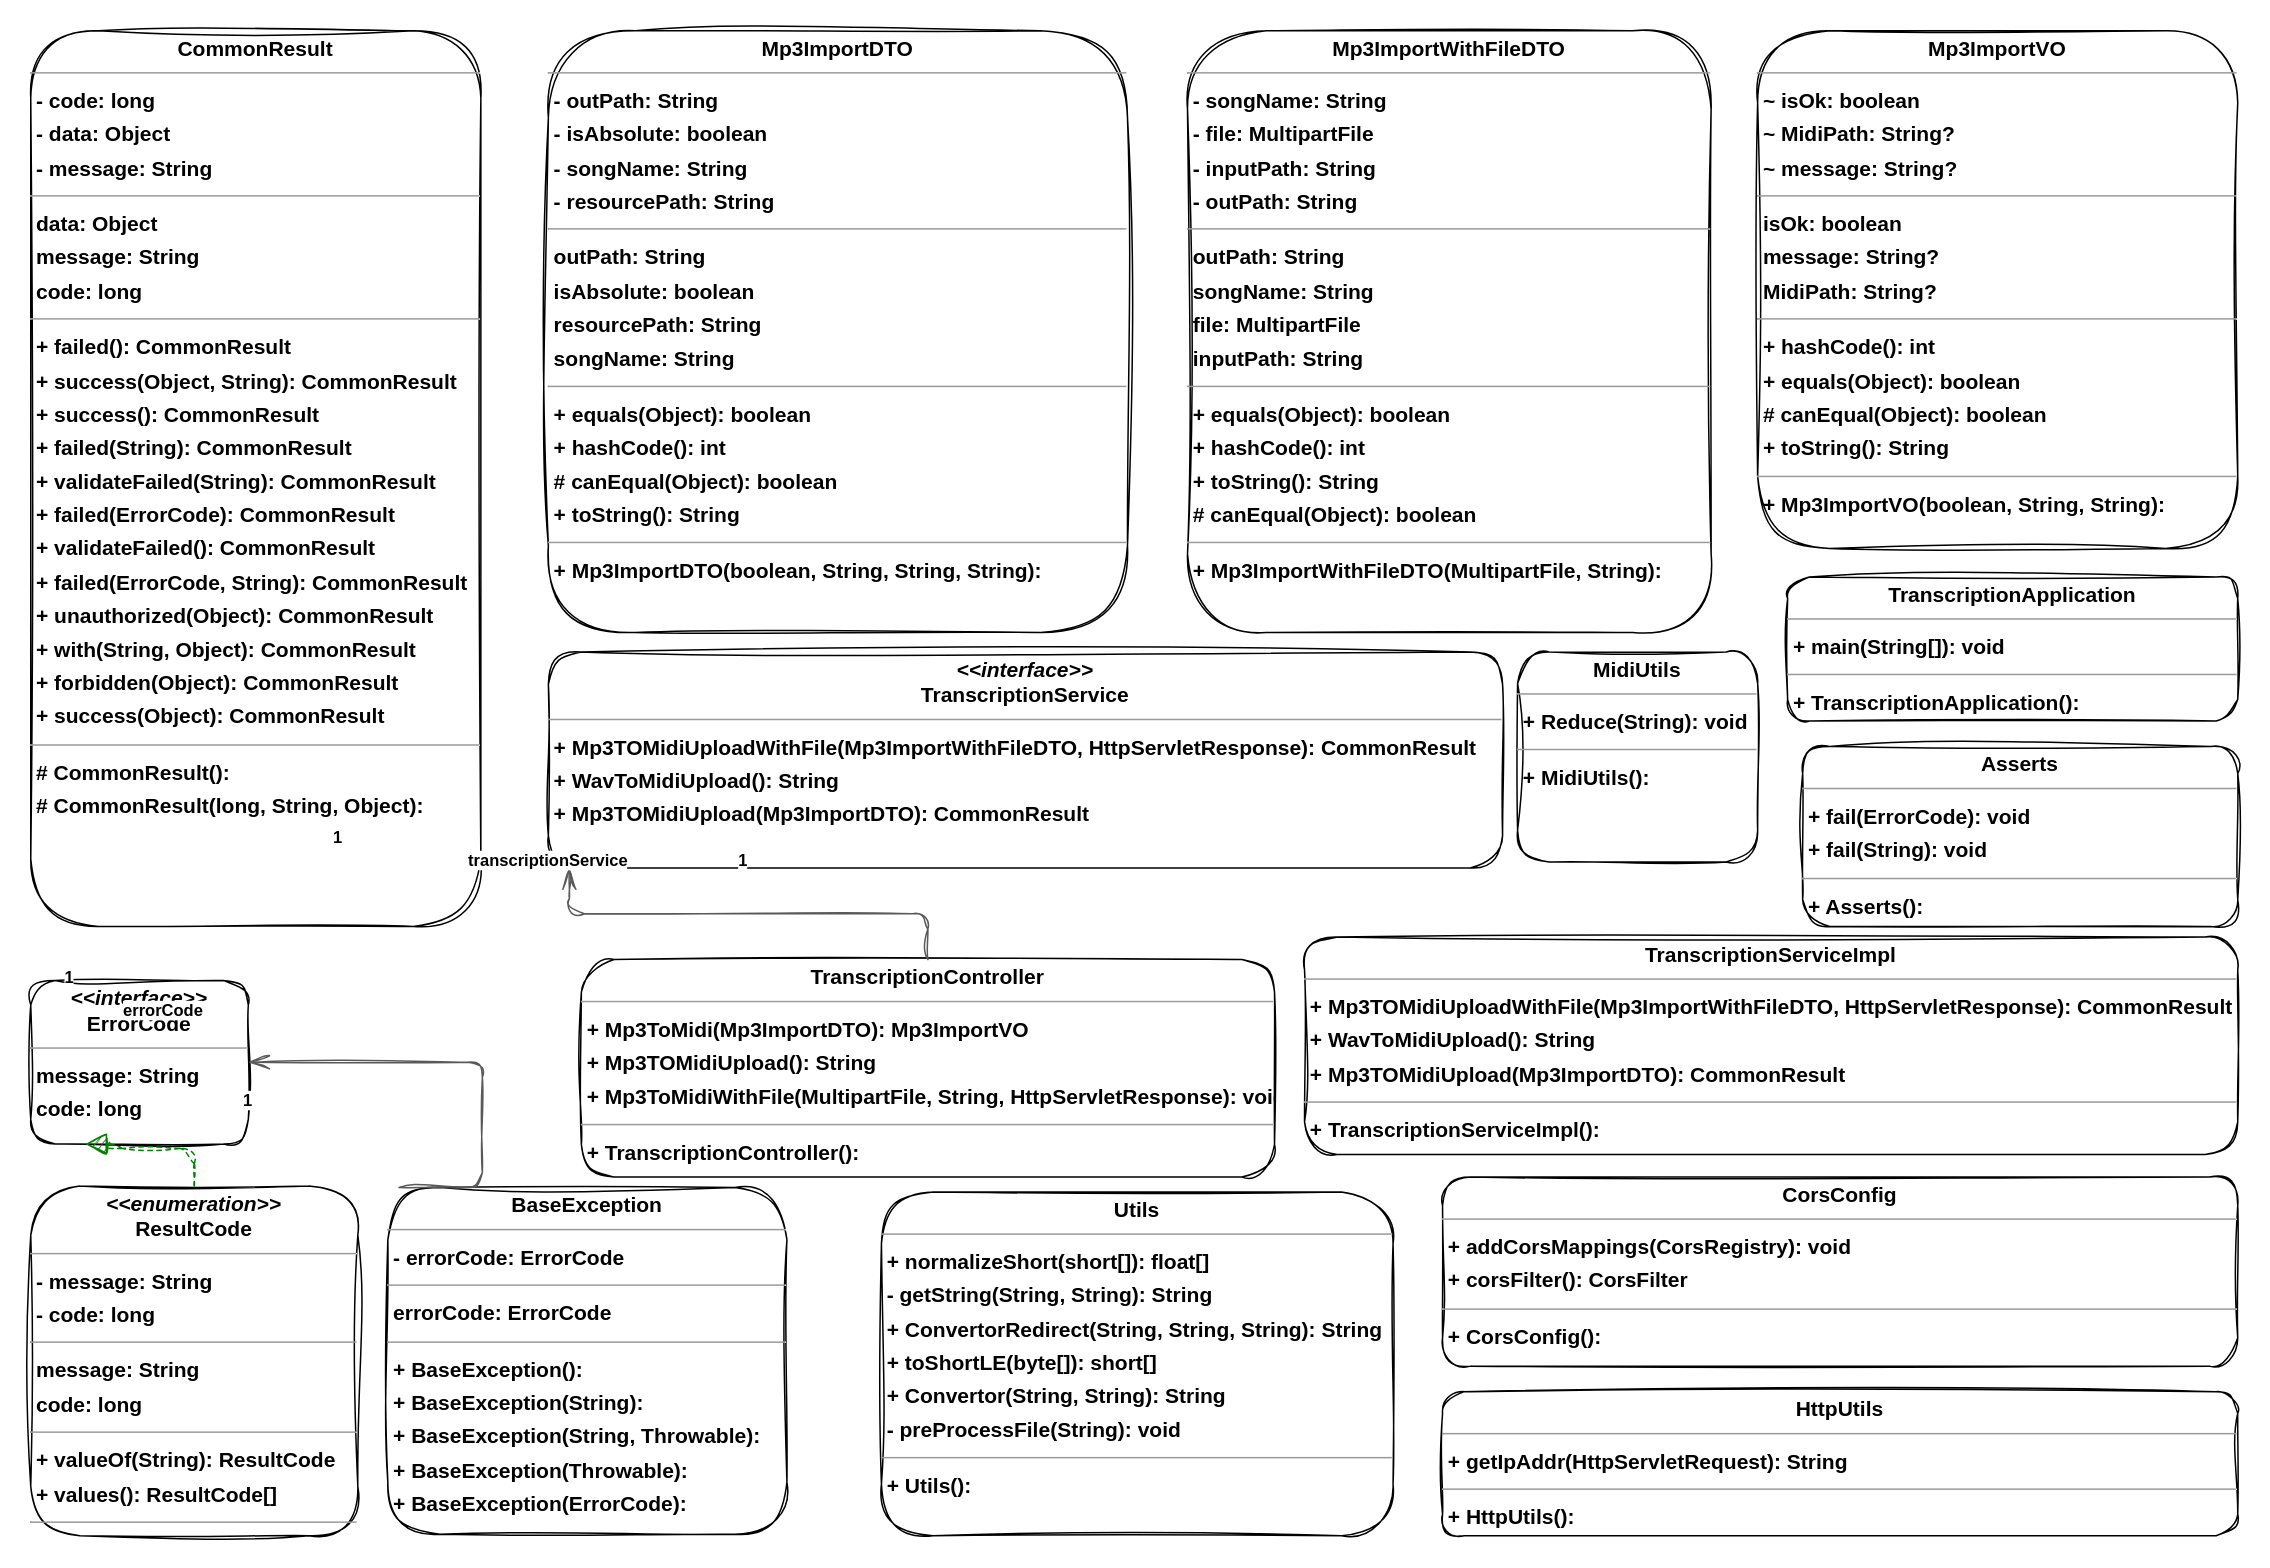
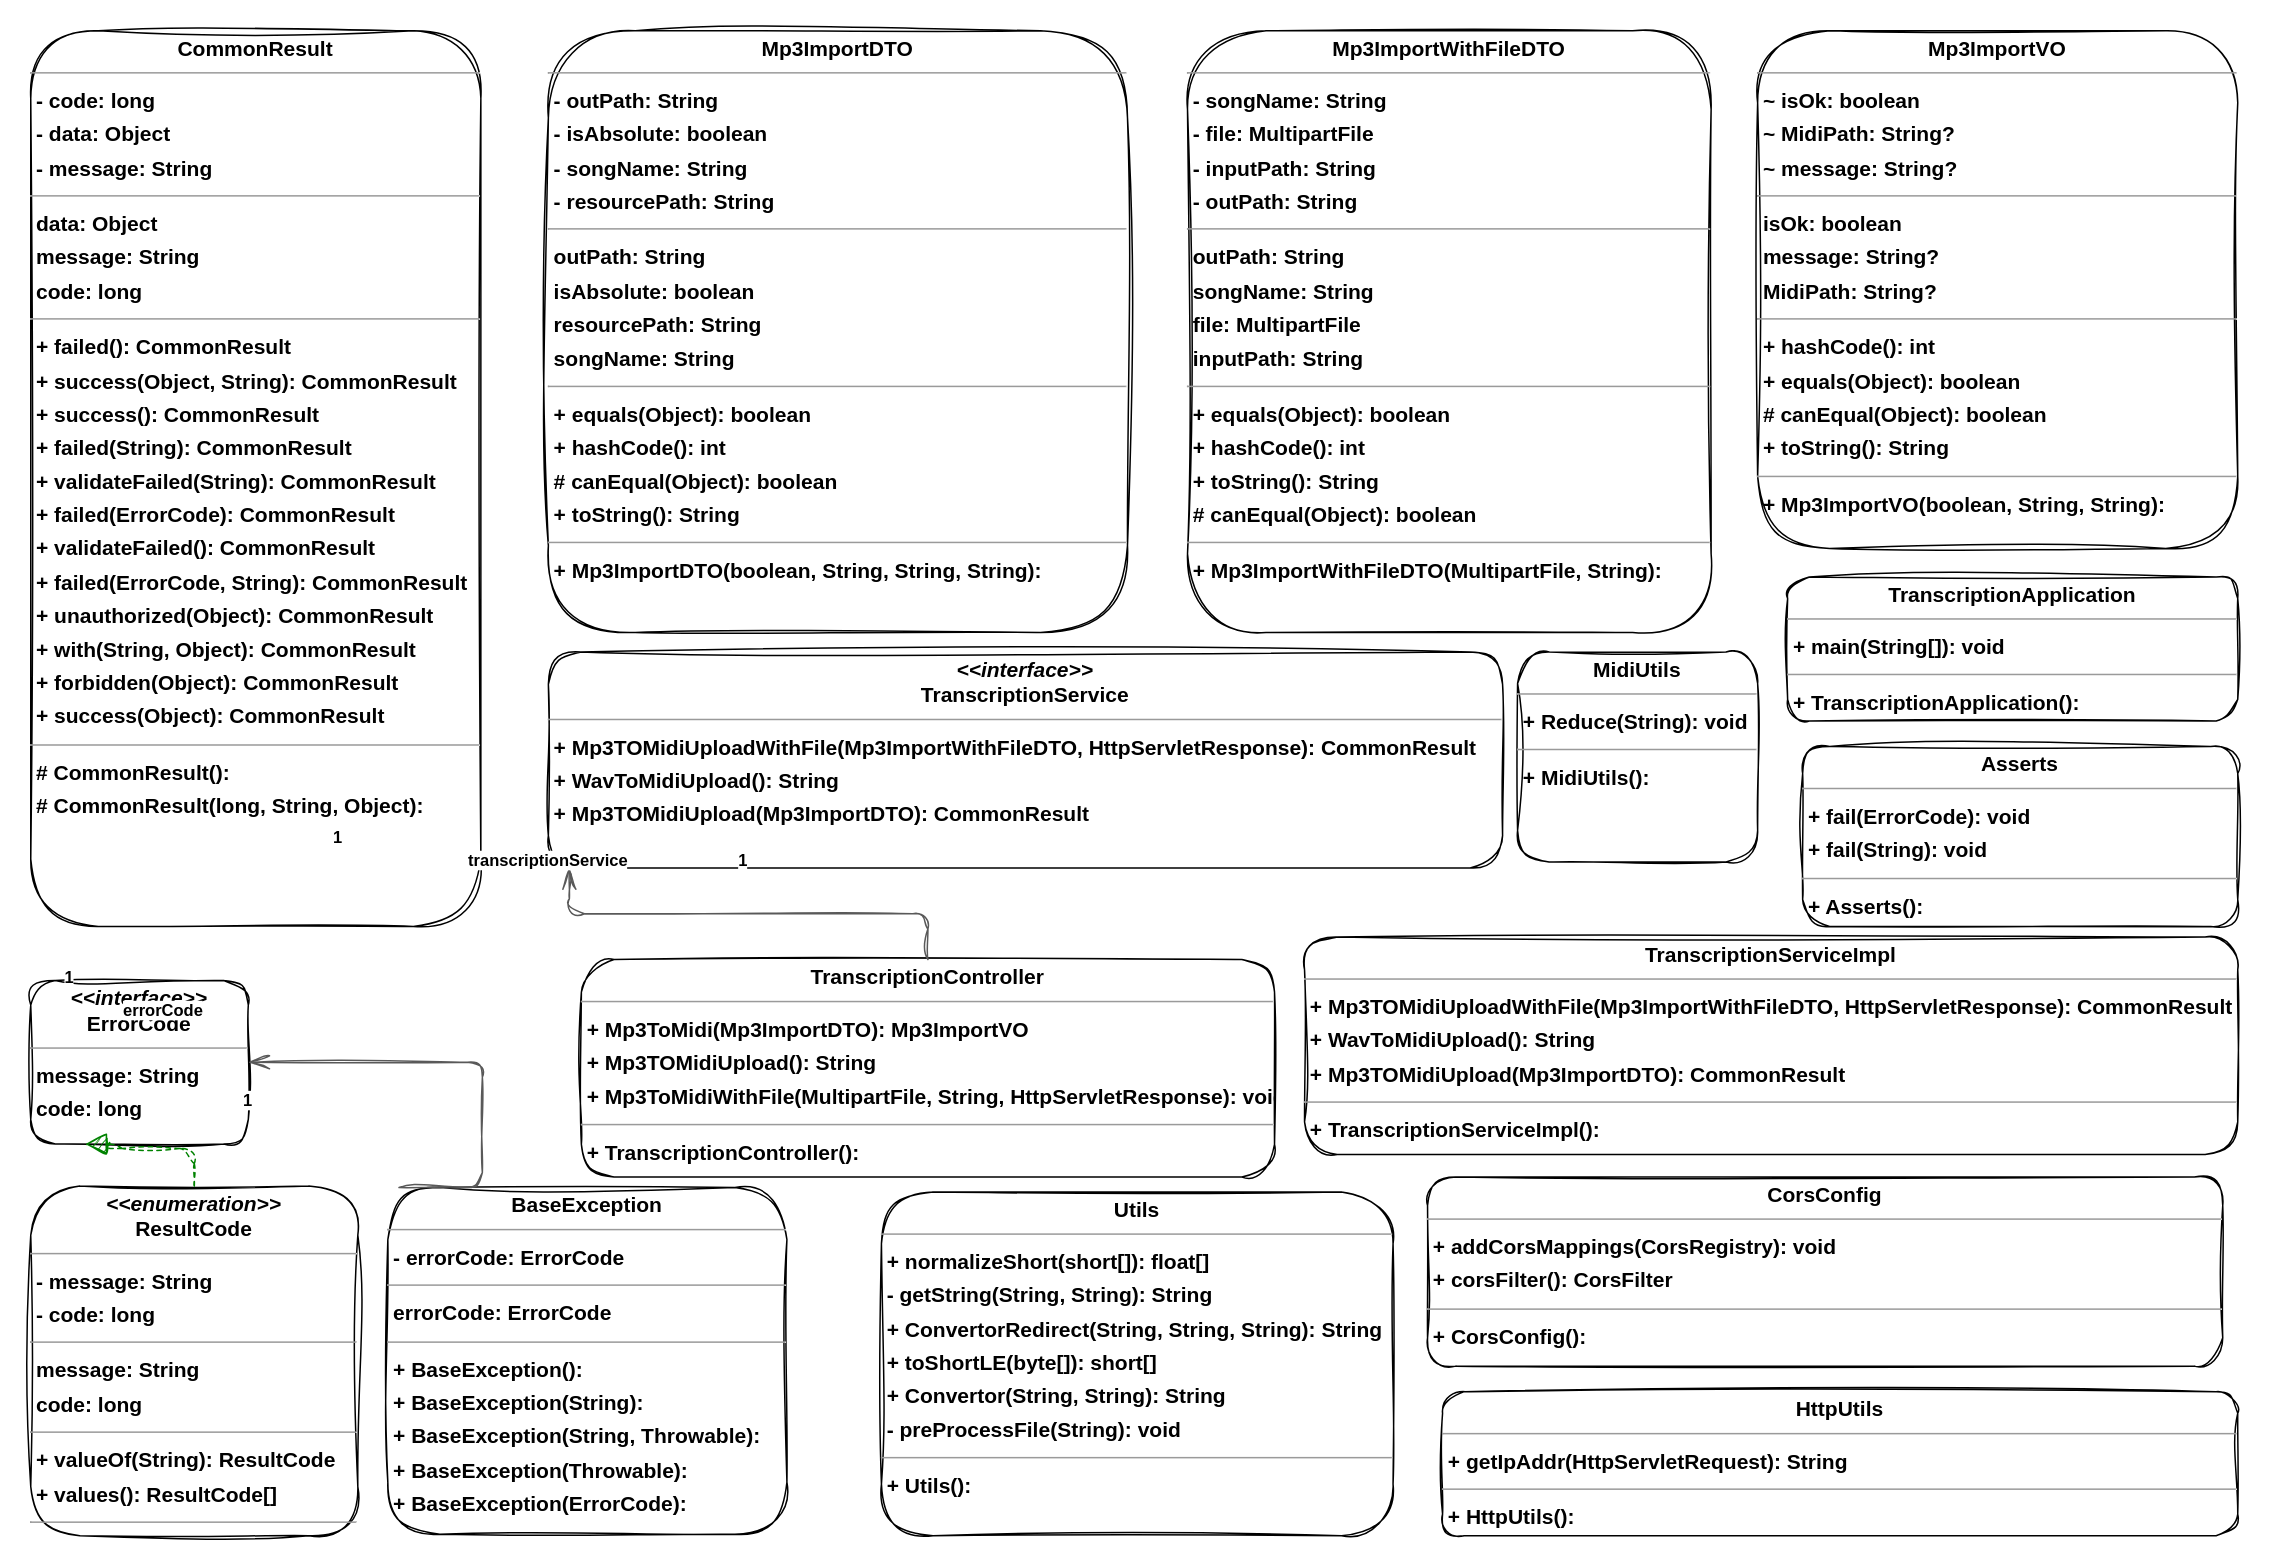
(1840, 1271) -> (1825, 1271)
